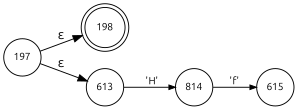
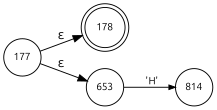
(105, 28) -> (105, 28)
(22, 57) -> (22, 57)
(105, 87) -> (105, 87)
(275, 87) -> none
